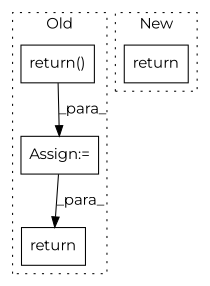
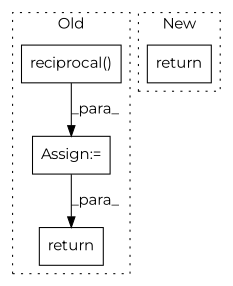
(58, 64) -> (71, 64)
